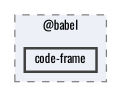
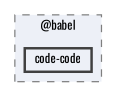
(61, 60) -> (58, 60)
